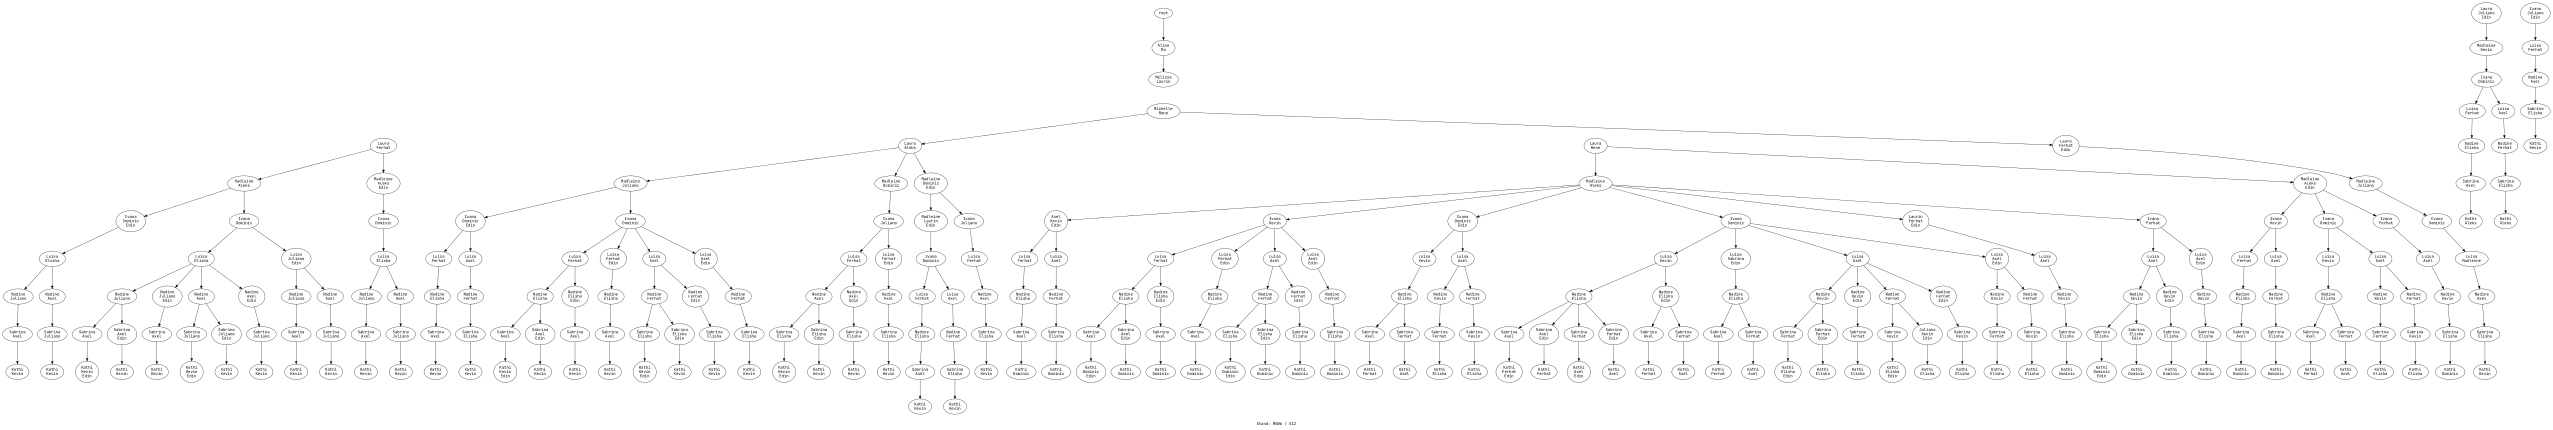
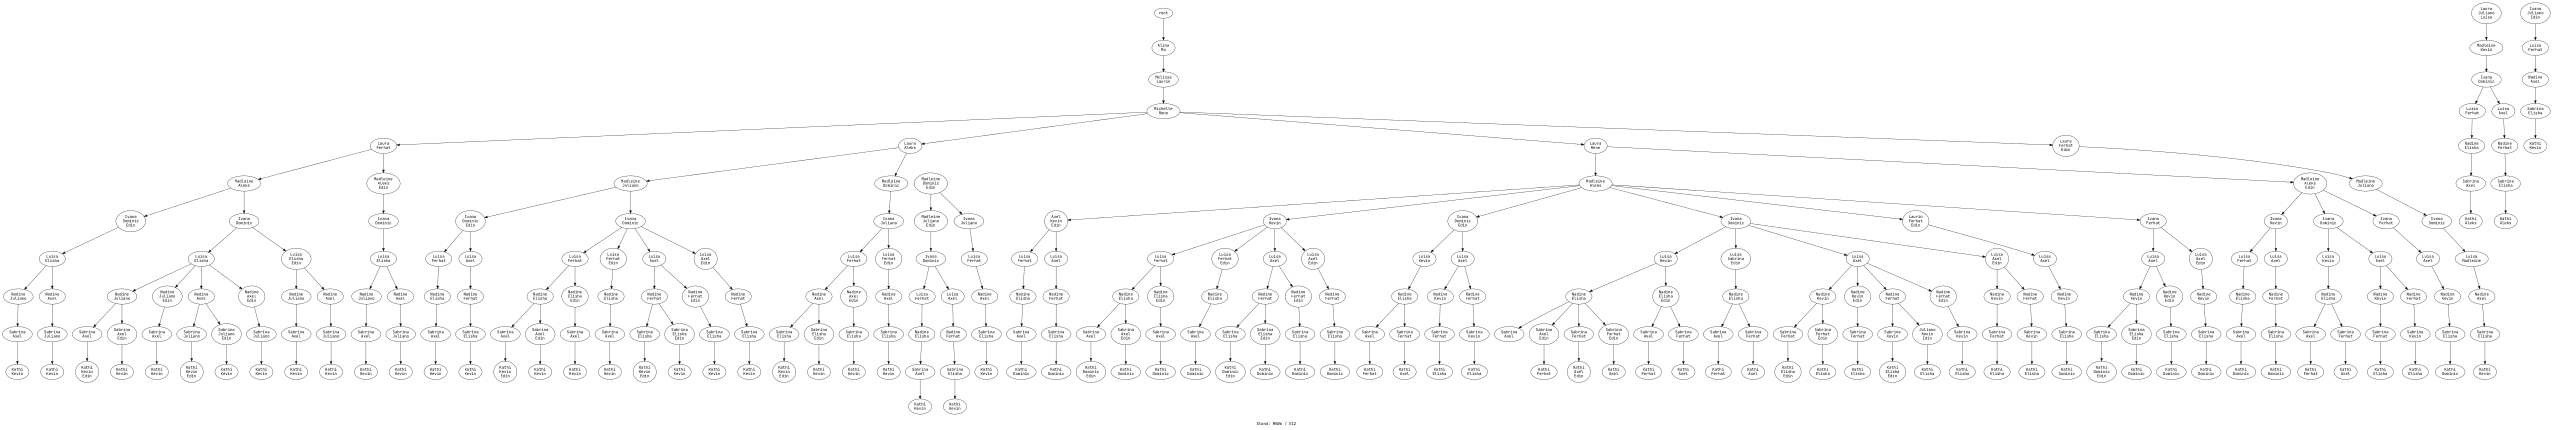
(2486, 13) -> (2486, 13)
none -> (1164, 94)
none -> (773, 129)
none -> (1381, 129)
(919, 162) -> none
(931, 221) -> (931, 221)
(296, 259) -> (296, 259)
(1509, 372) -> none
